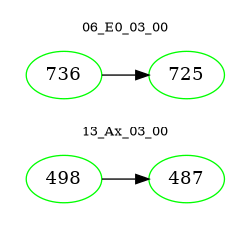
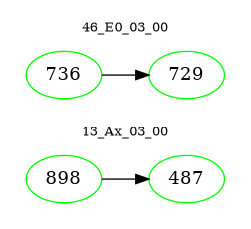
(125, 28) -> (125, 28)
(187, 75) -> (187, 75)
(64, 179) -> (64, 179)
